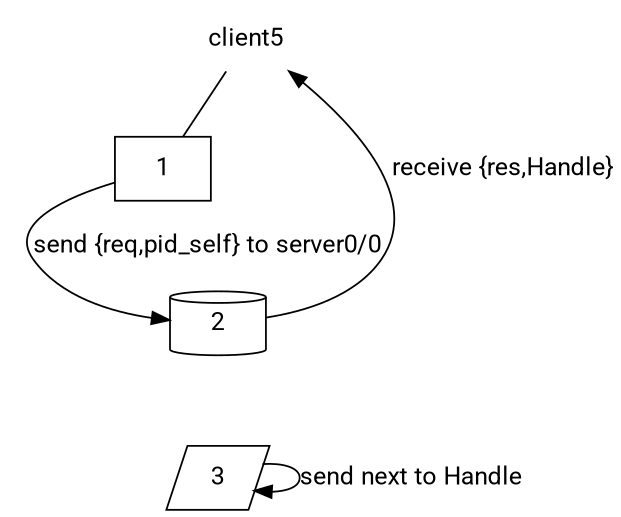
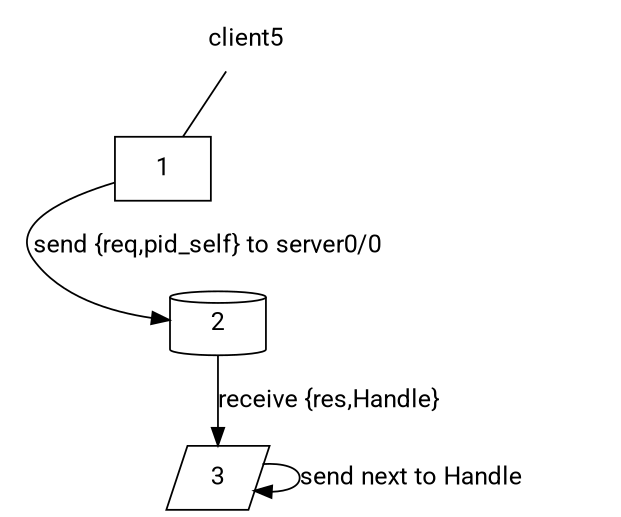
(393, 222) -> (218, 392)
